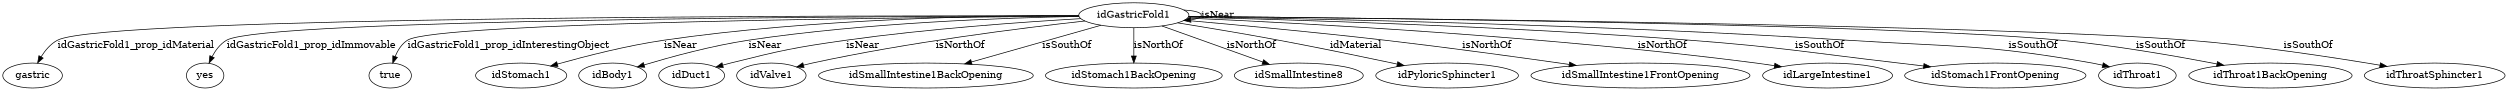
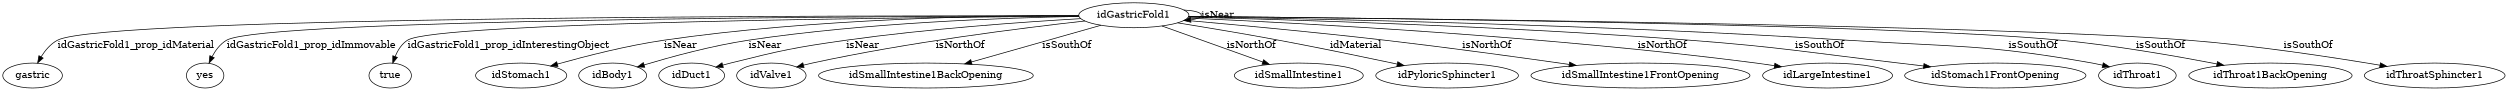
(1134, 76) -> none
(1299, 76) -> (1299, 76)
